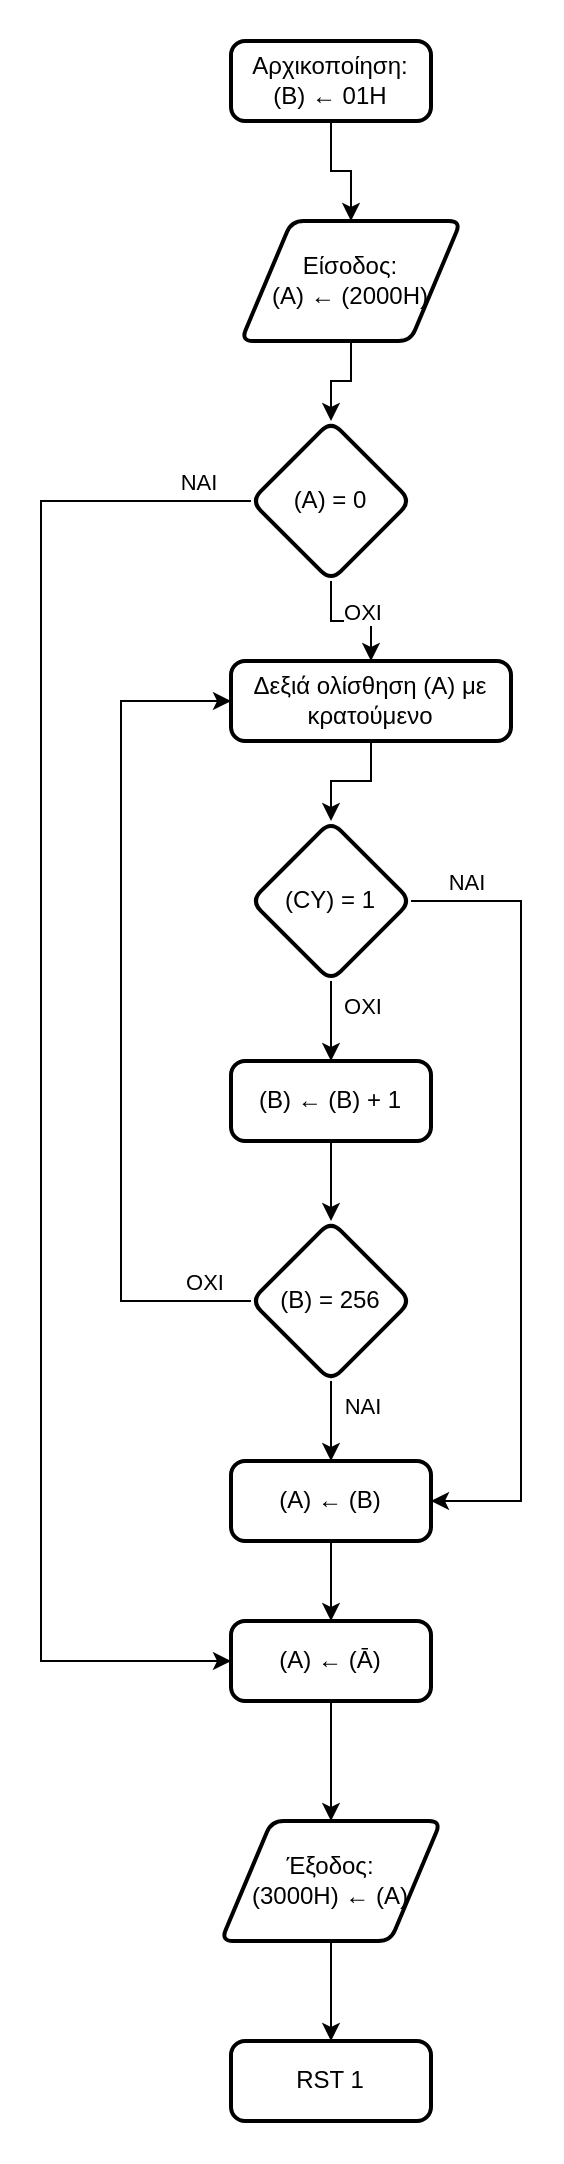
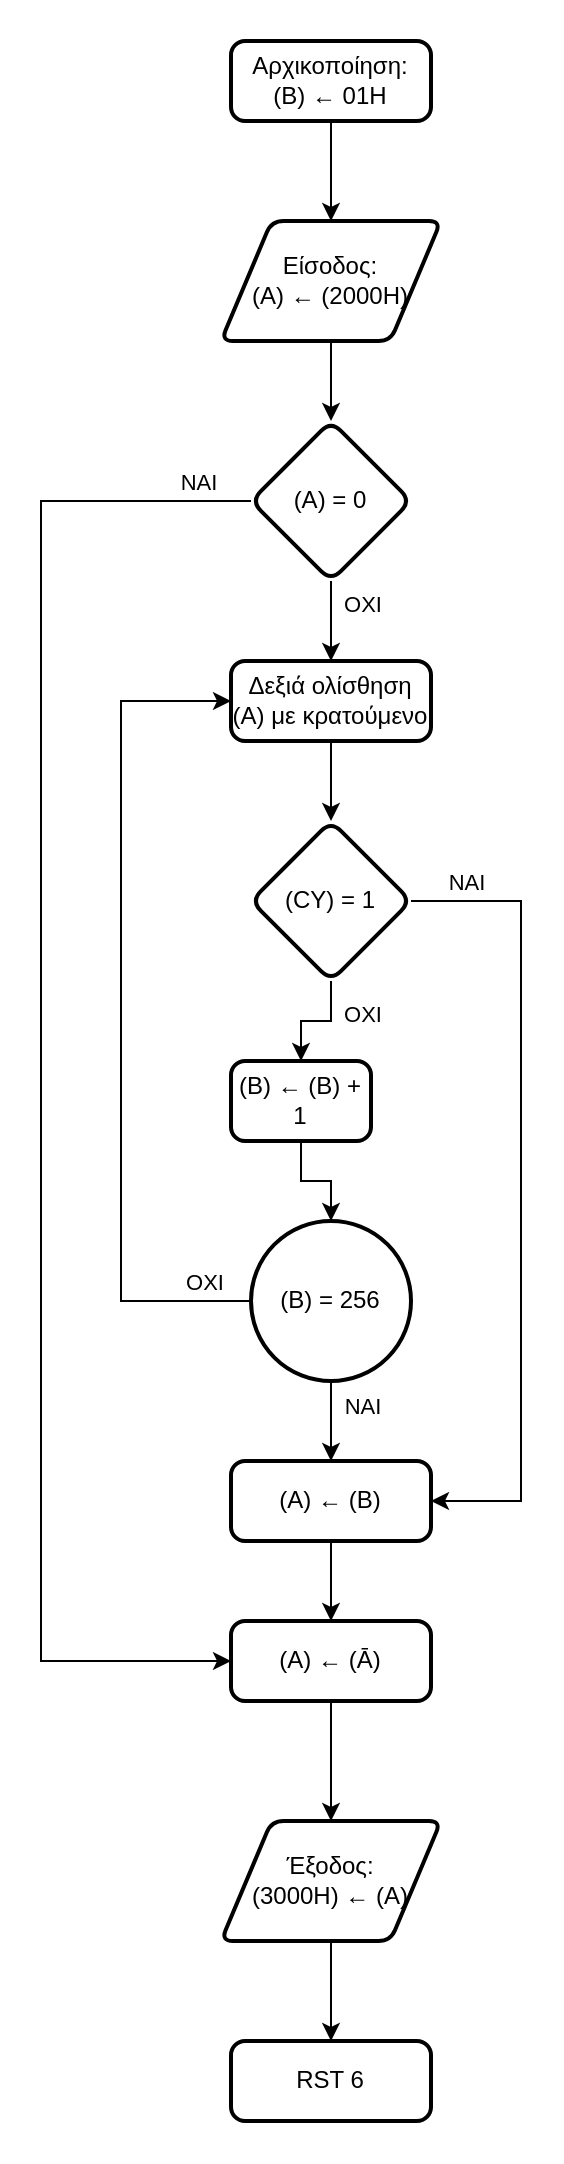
(351, 281) -> (331, 281)
(371, 701) -> (331, 701)
(331, 1101) -> (301, 1101)
(331, 1301) -> (331, 1301)
(331, 2081) -> (331, 2081)
